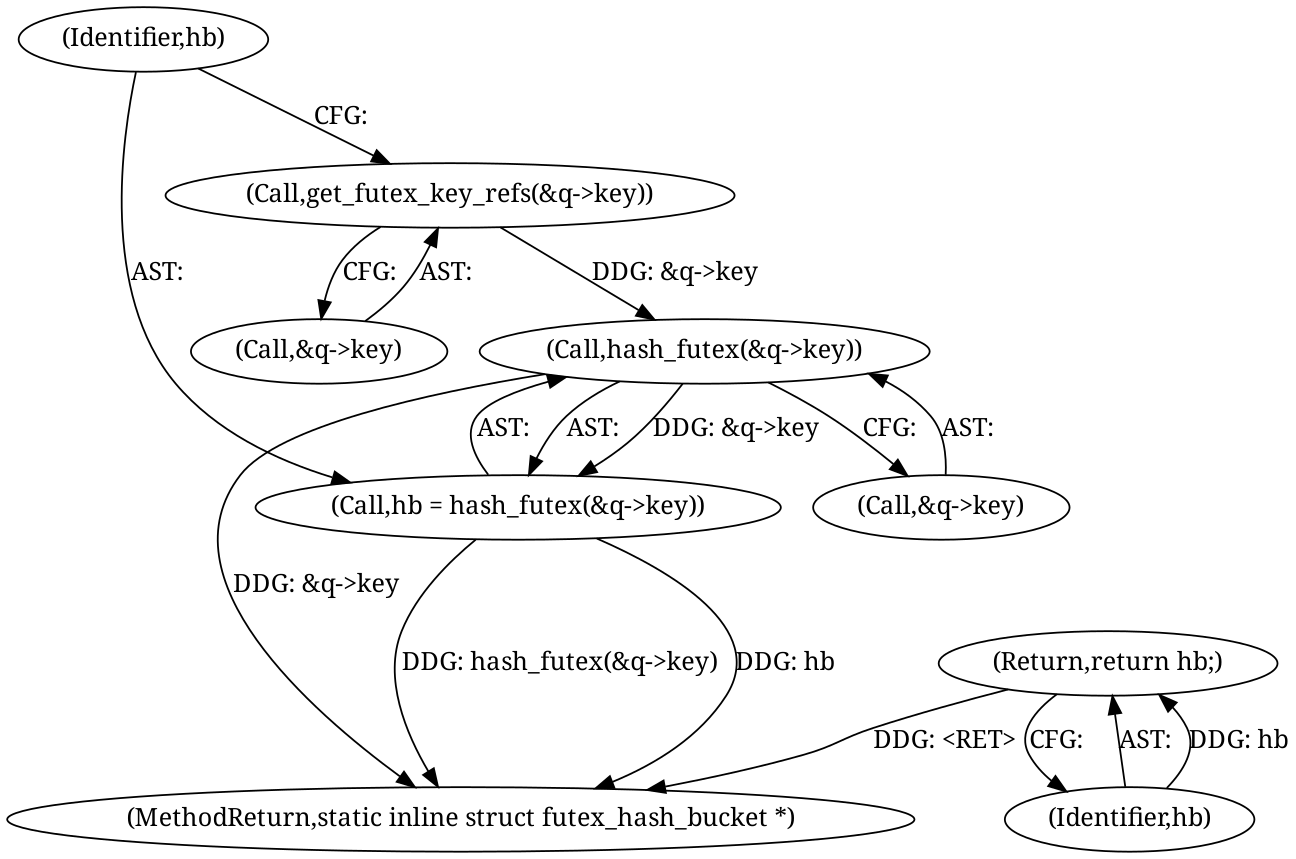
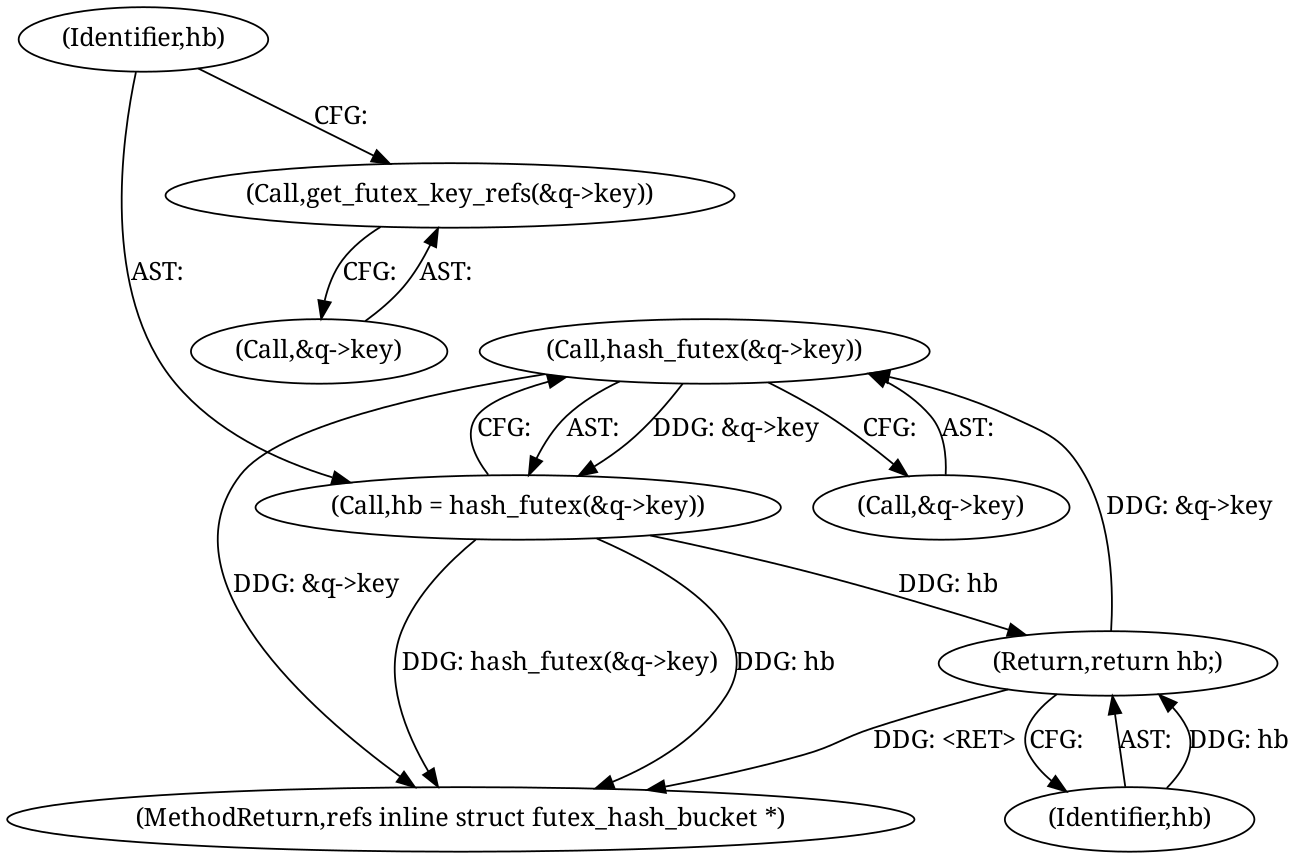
(569, 269) -> (1066, 449)
(507, 429) -> (507, 429)
none -> (831, 578)
(461, 819) -> (461, 819)
